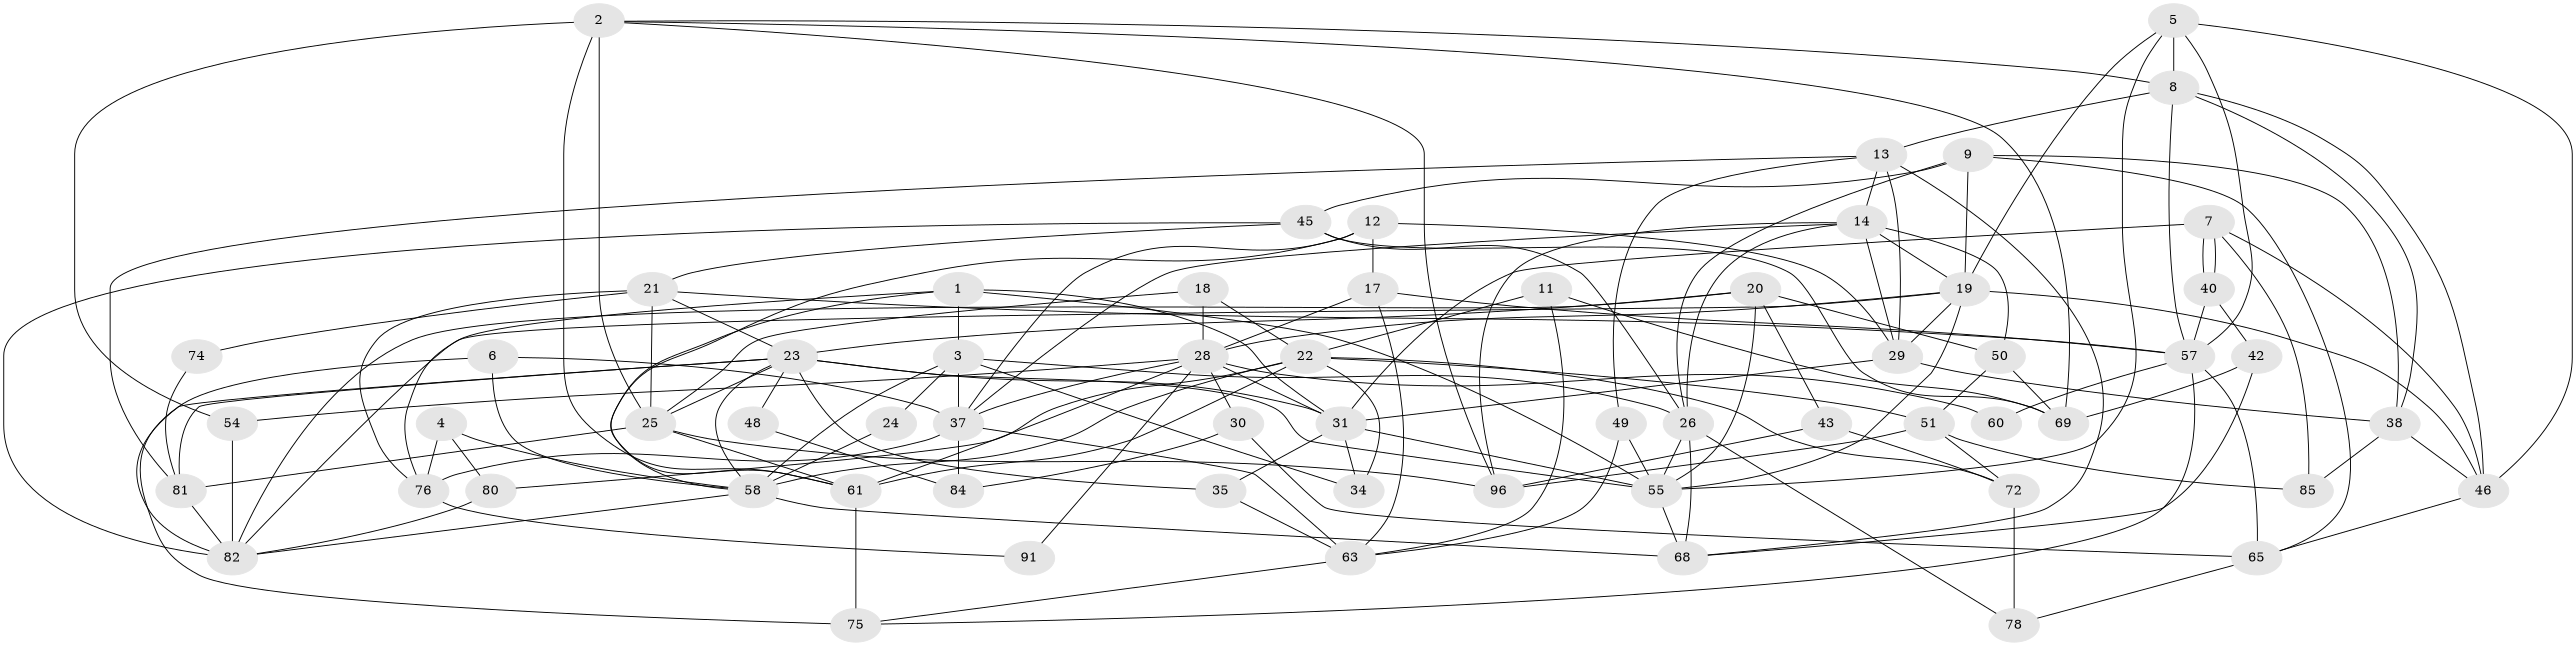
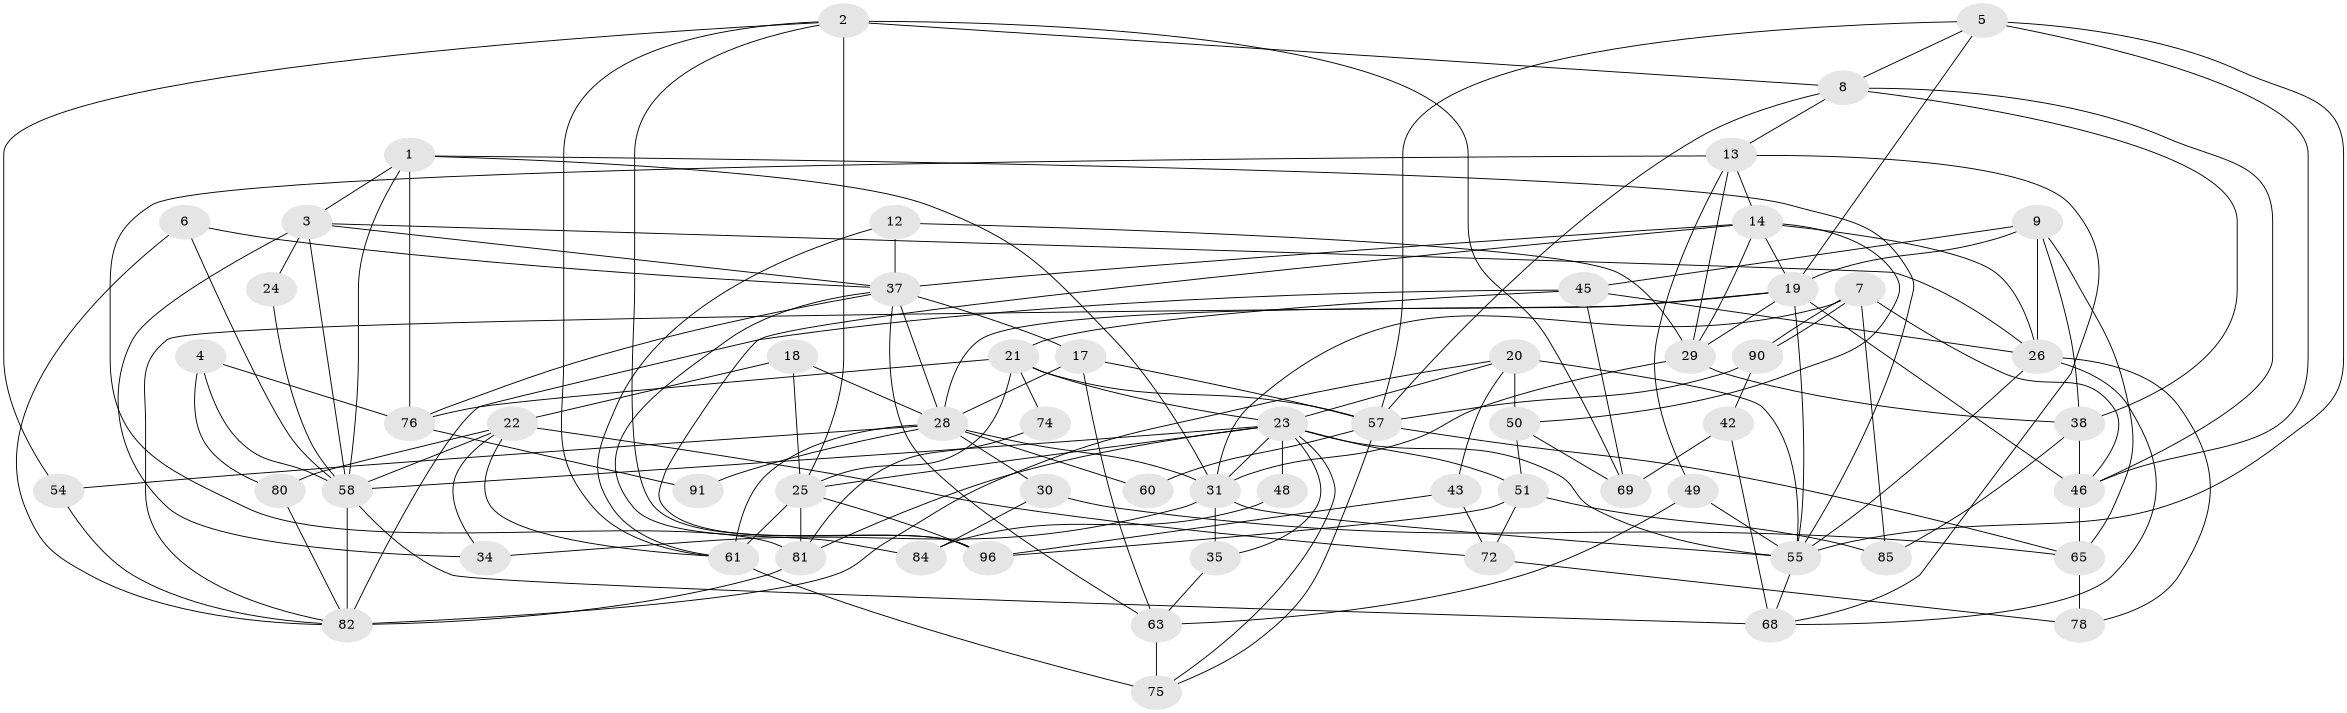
(1373, 256) -> (990, 319)
(1547, 289) -> none
(2209, 289) -> (1757, 357)
(1706, 387) -> (1410, 454)
